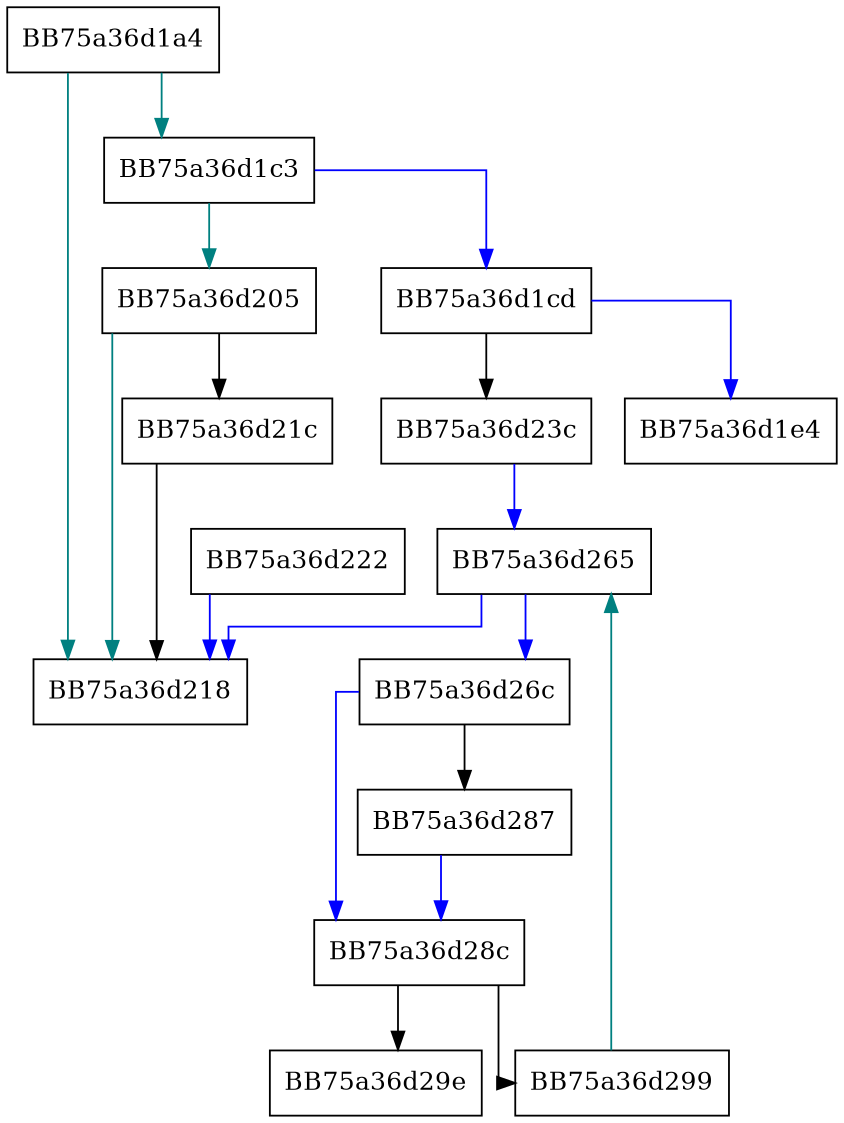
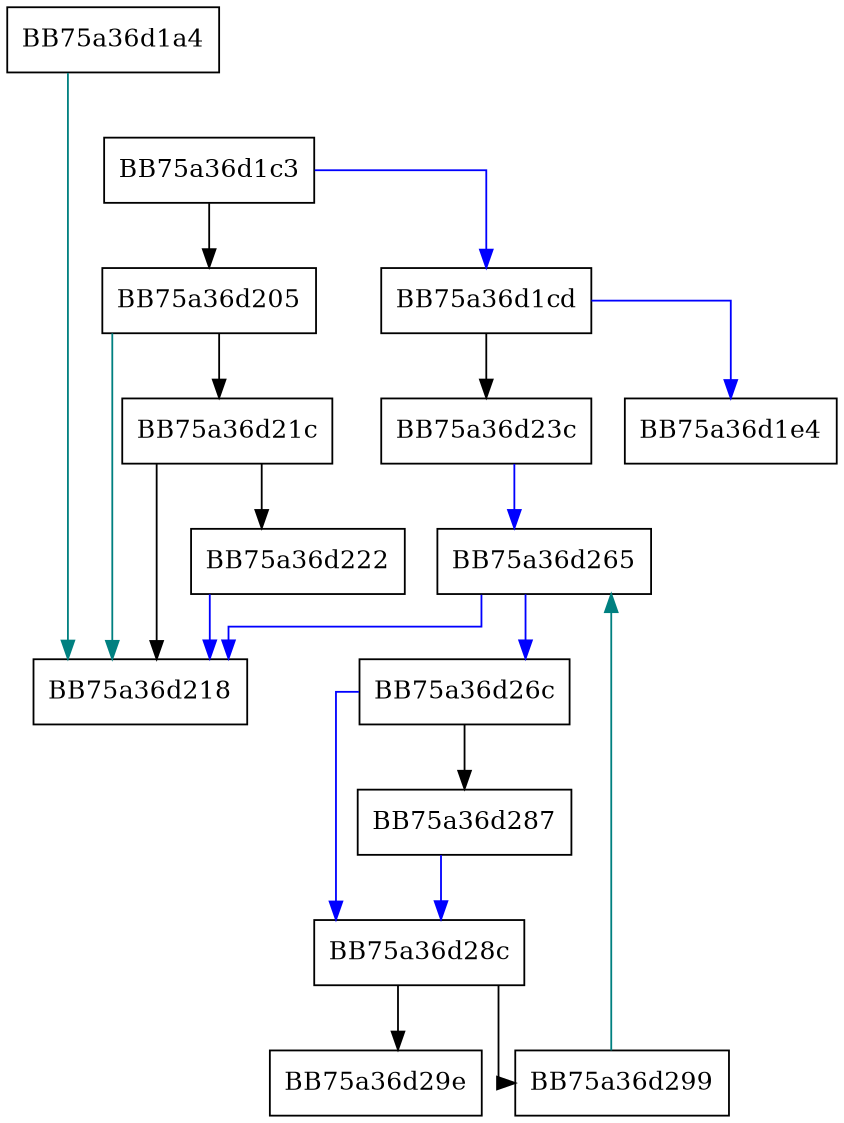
(162, 96) -> none
(209, 226) -> (209, 226)
none -> (262, 487)
